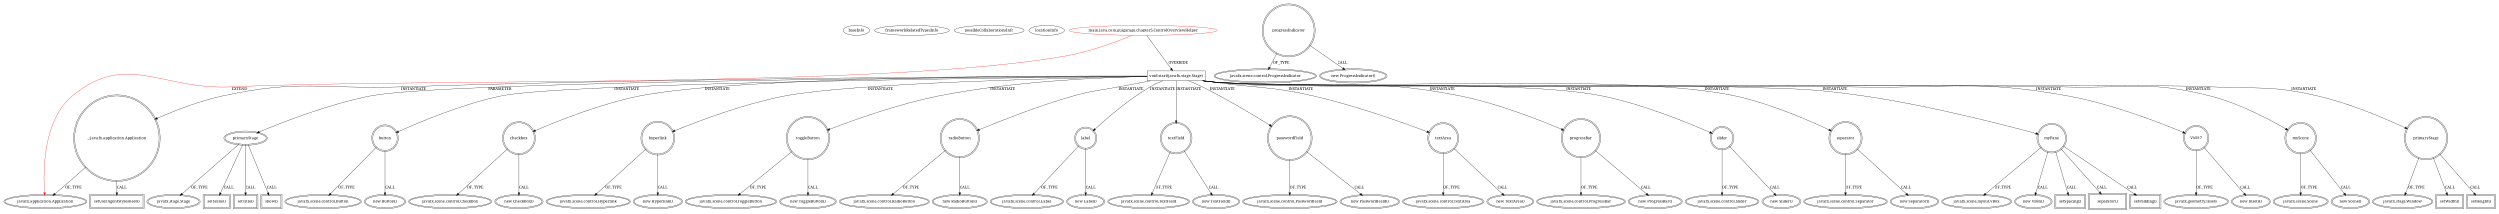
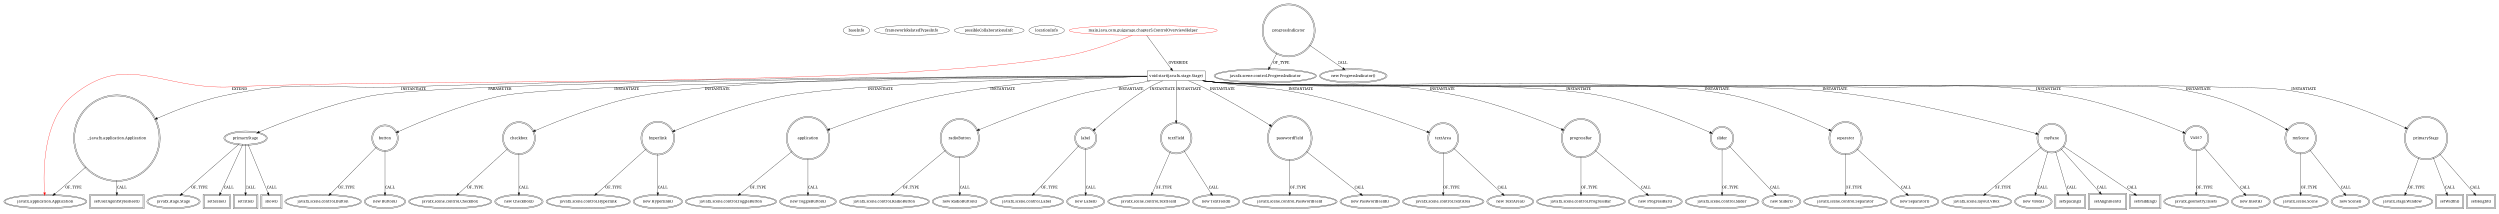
(808, 138) -> (808, 138)
(2108, 202) -> (2108, 202)
